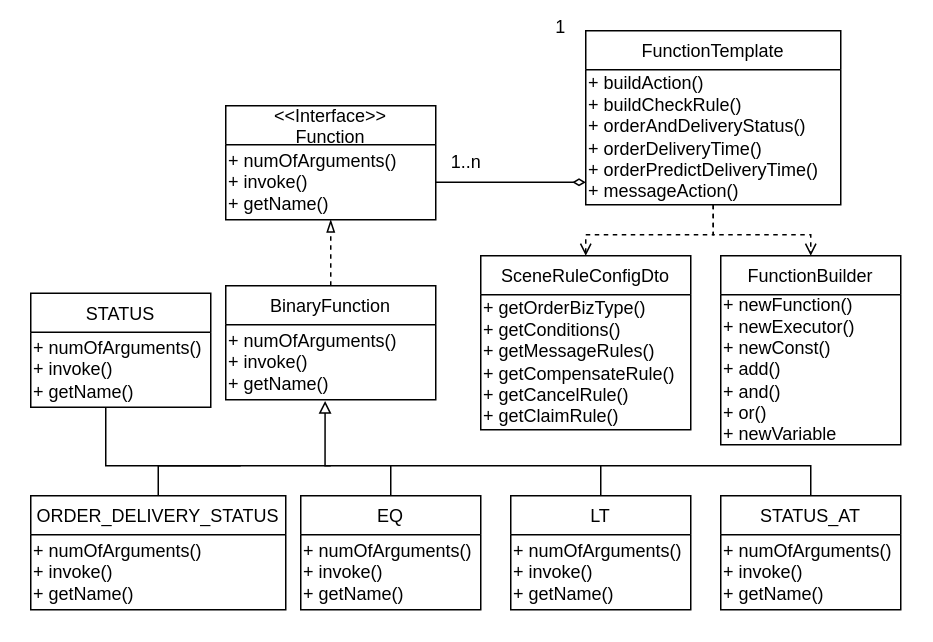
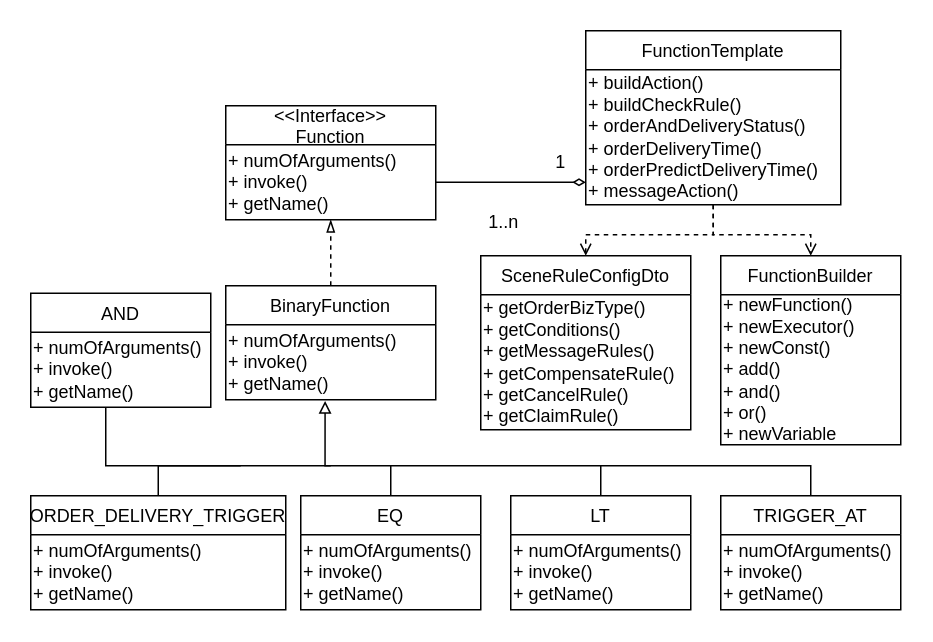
(561, 28) -> (561, 163)
(466, 163) -> (503, 223)
(120, 314) -> (120, 314)
(158, 516) -> (158, 516)
(810, 516) -> (810, 516)
